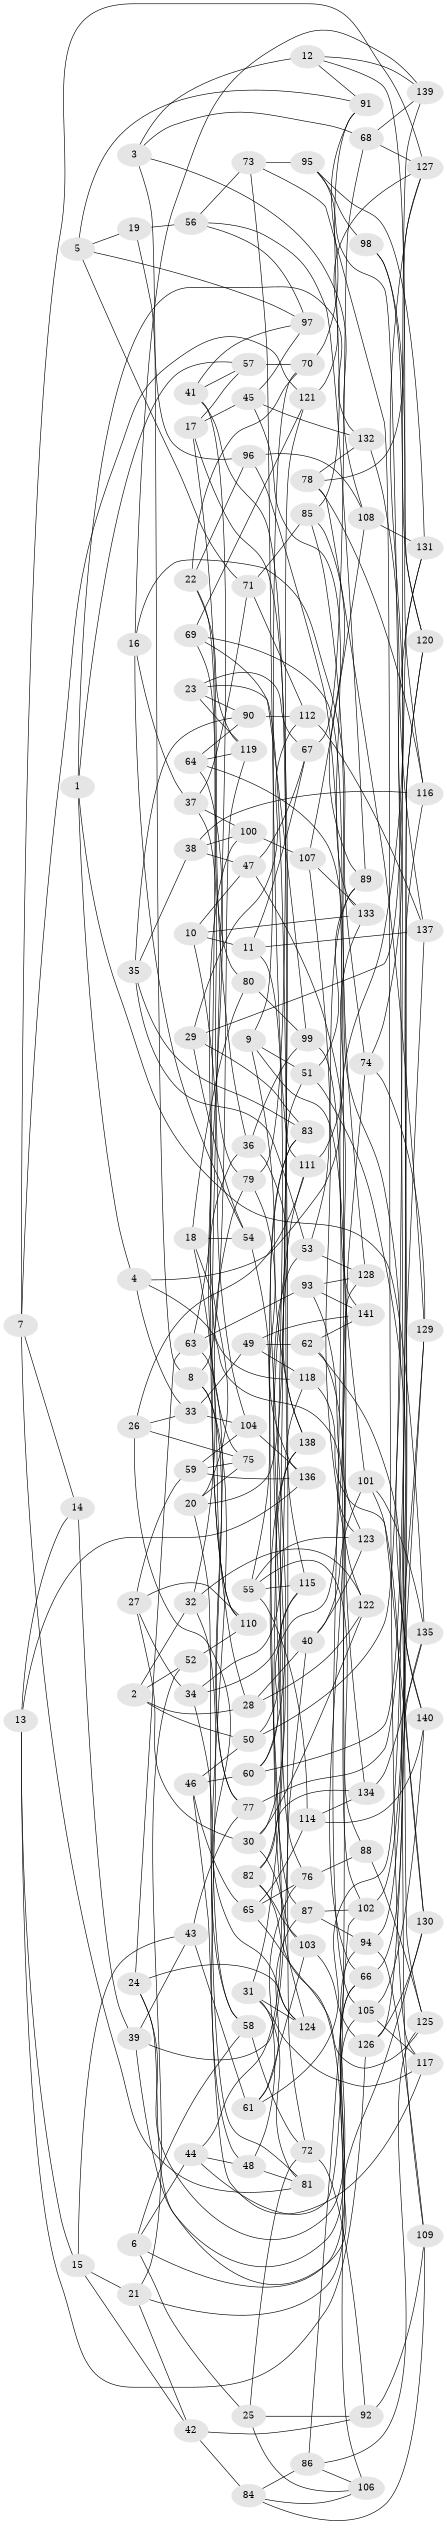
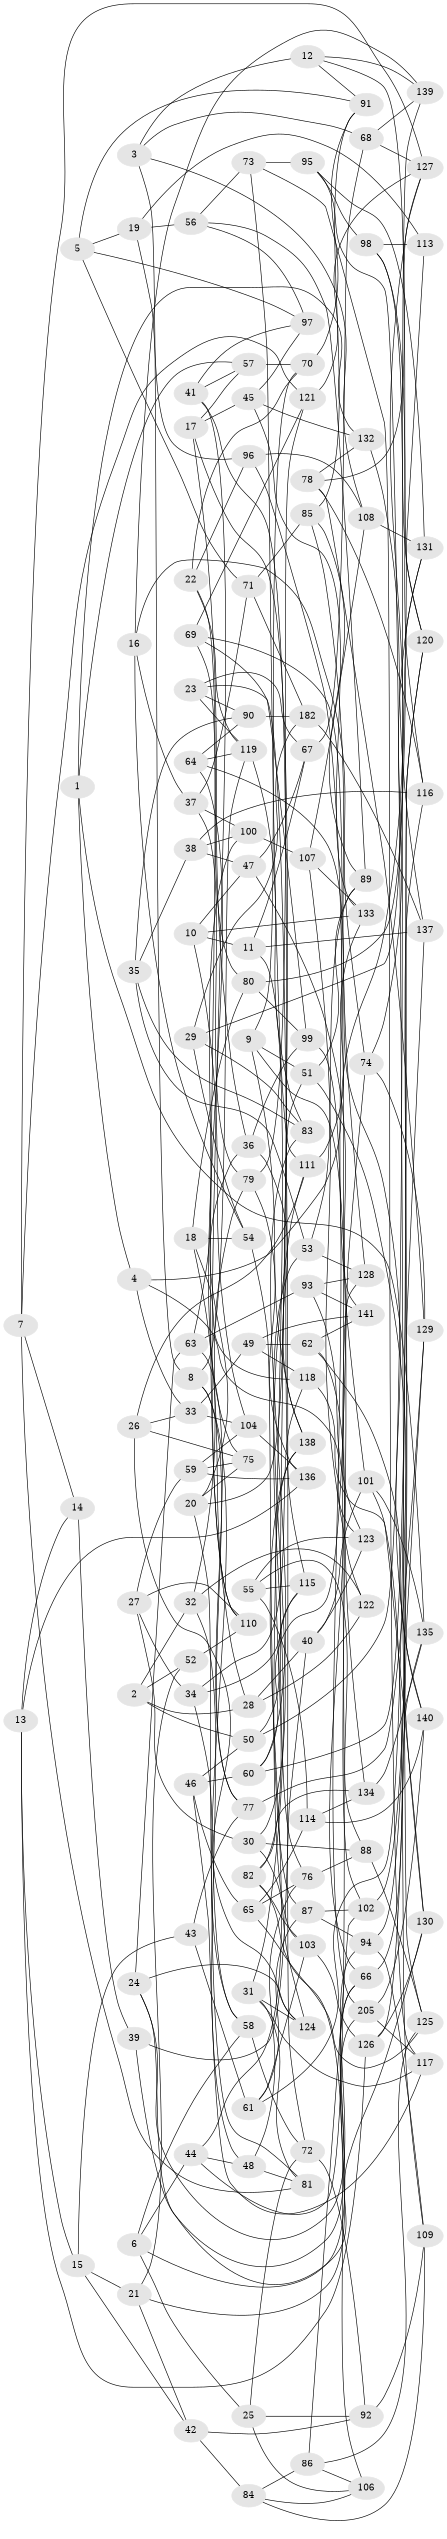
none -> (425, 245)
(308, 716) -> (308, 716)
(270, 1358) -> (275, 942)
(315, 1728) -> (308, 1847)
(163, 1987) -> none
(366, 2011) -> (366, 2011)
